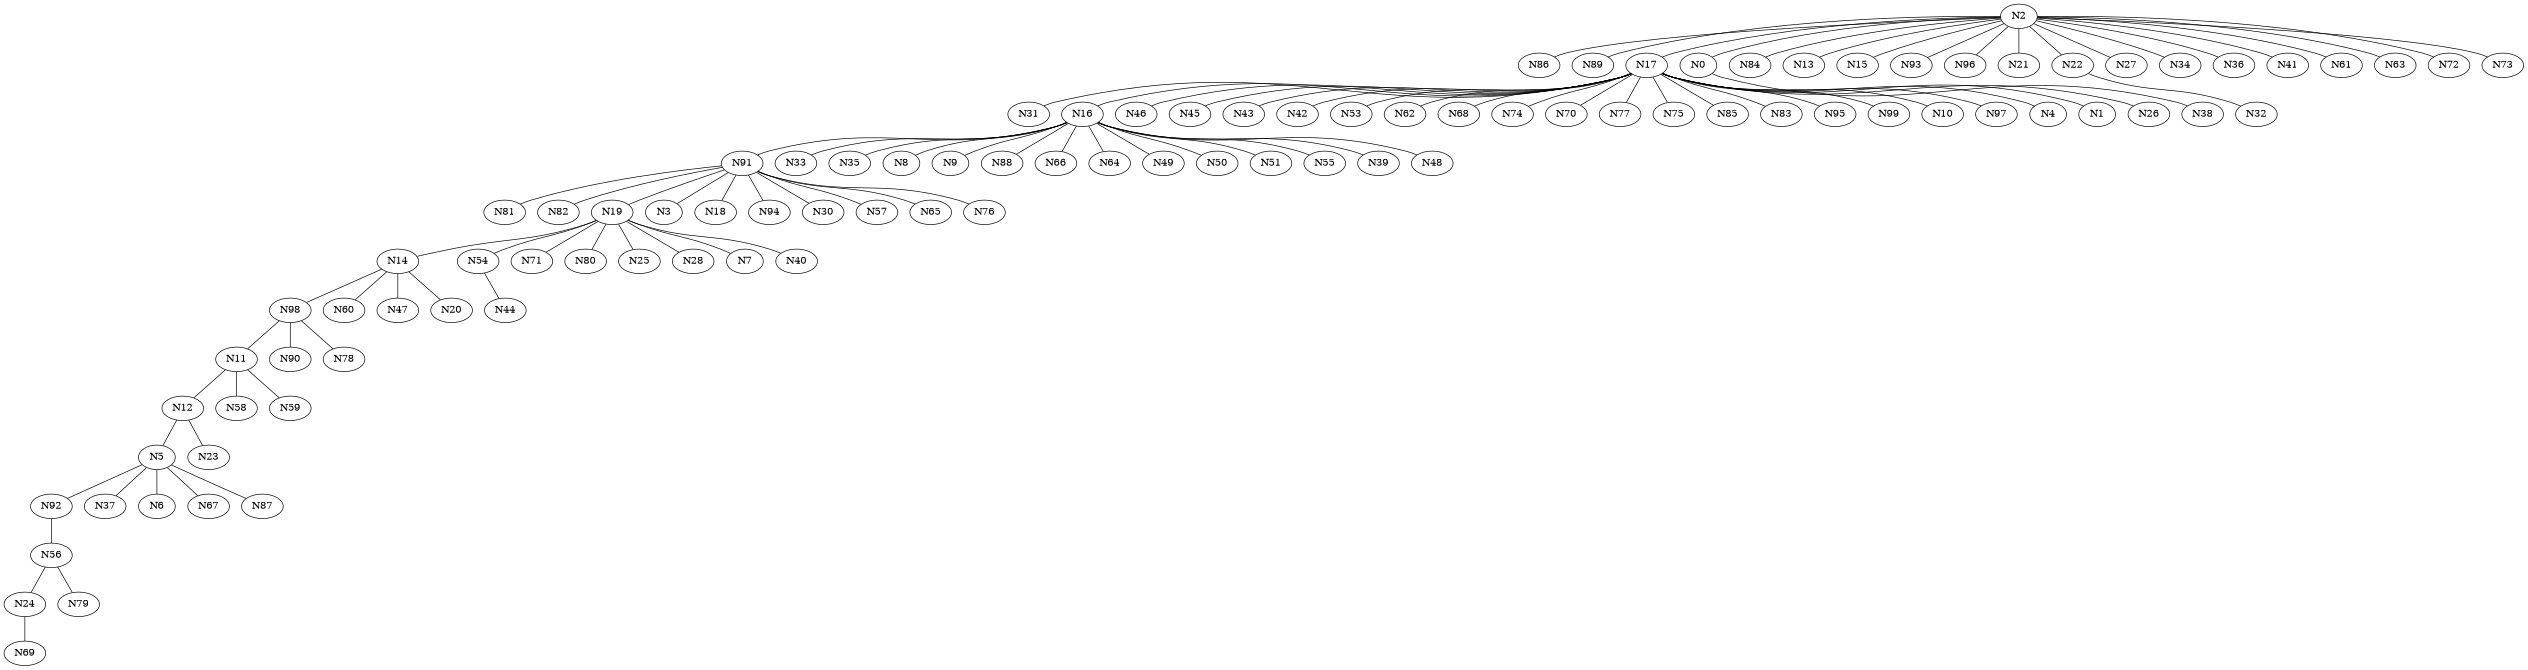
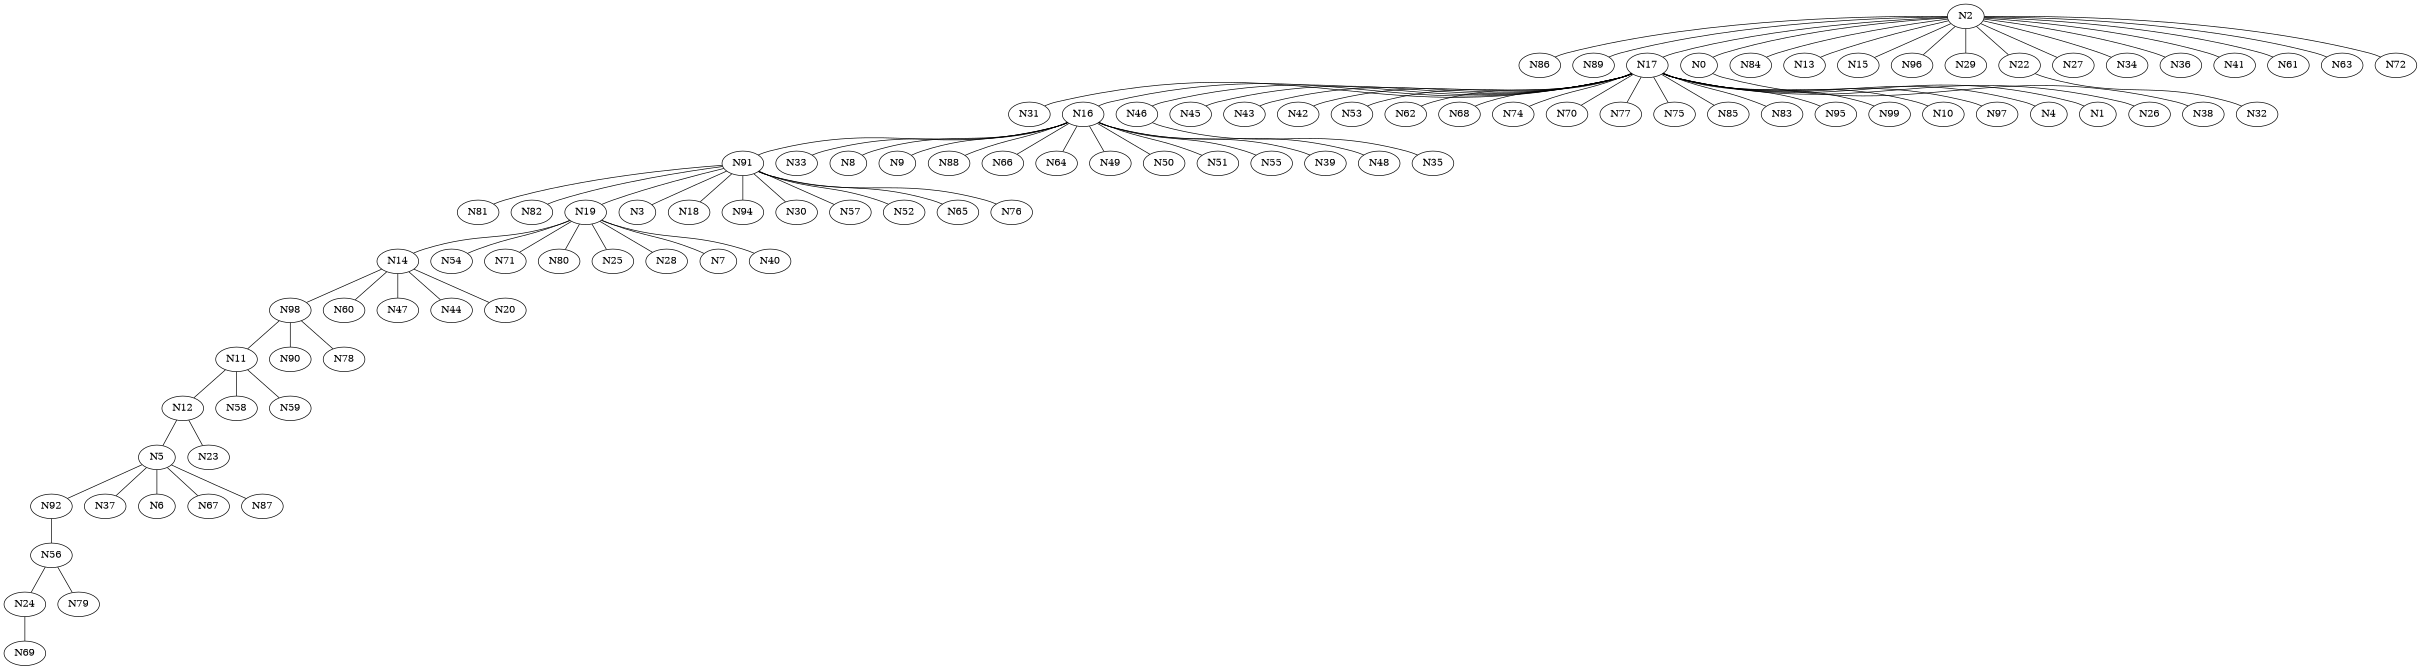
(1911, 65) -> none
(2019, 65) -> (1966, 65)
(2503, 65) -> none
(915, 143) -> (1312, 139)
none -> (904, 212)
(492, 286) -> (425, 286)
